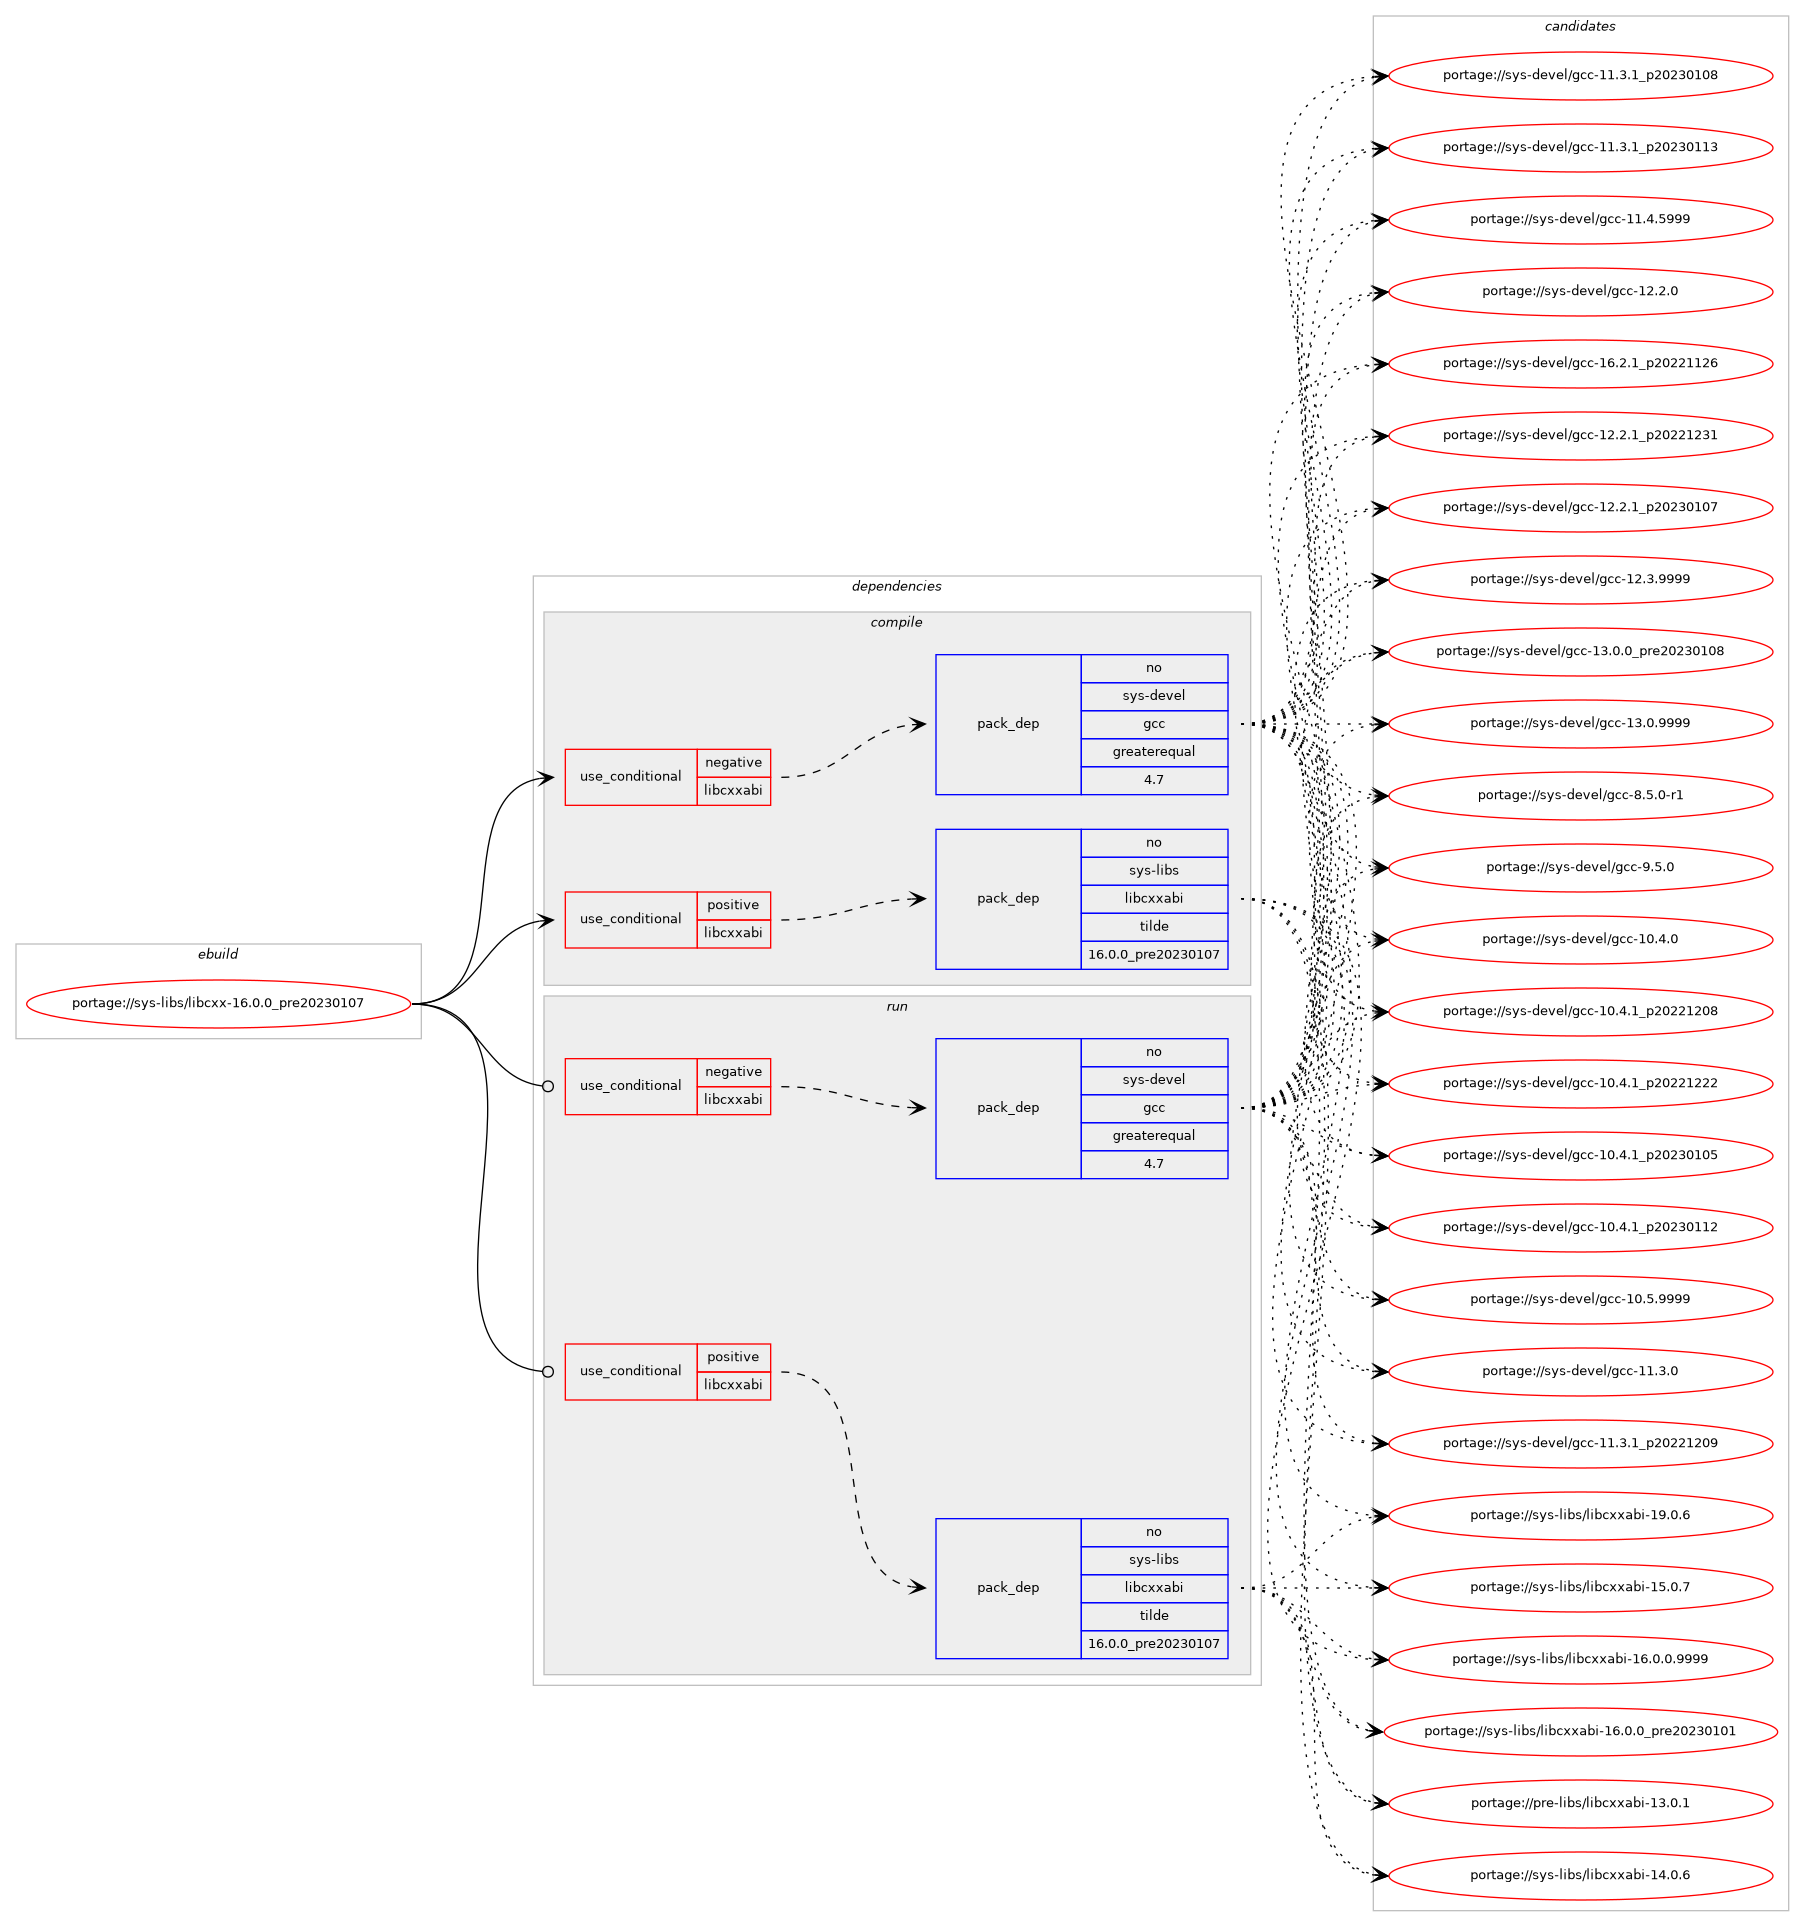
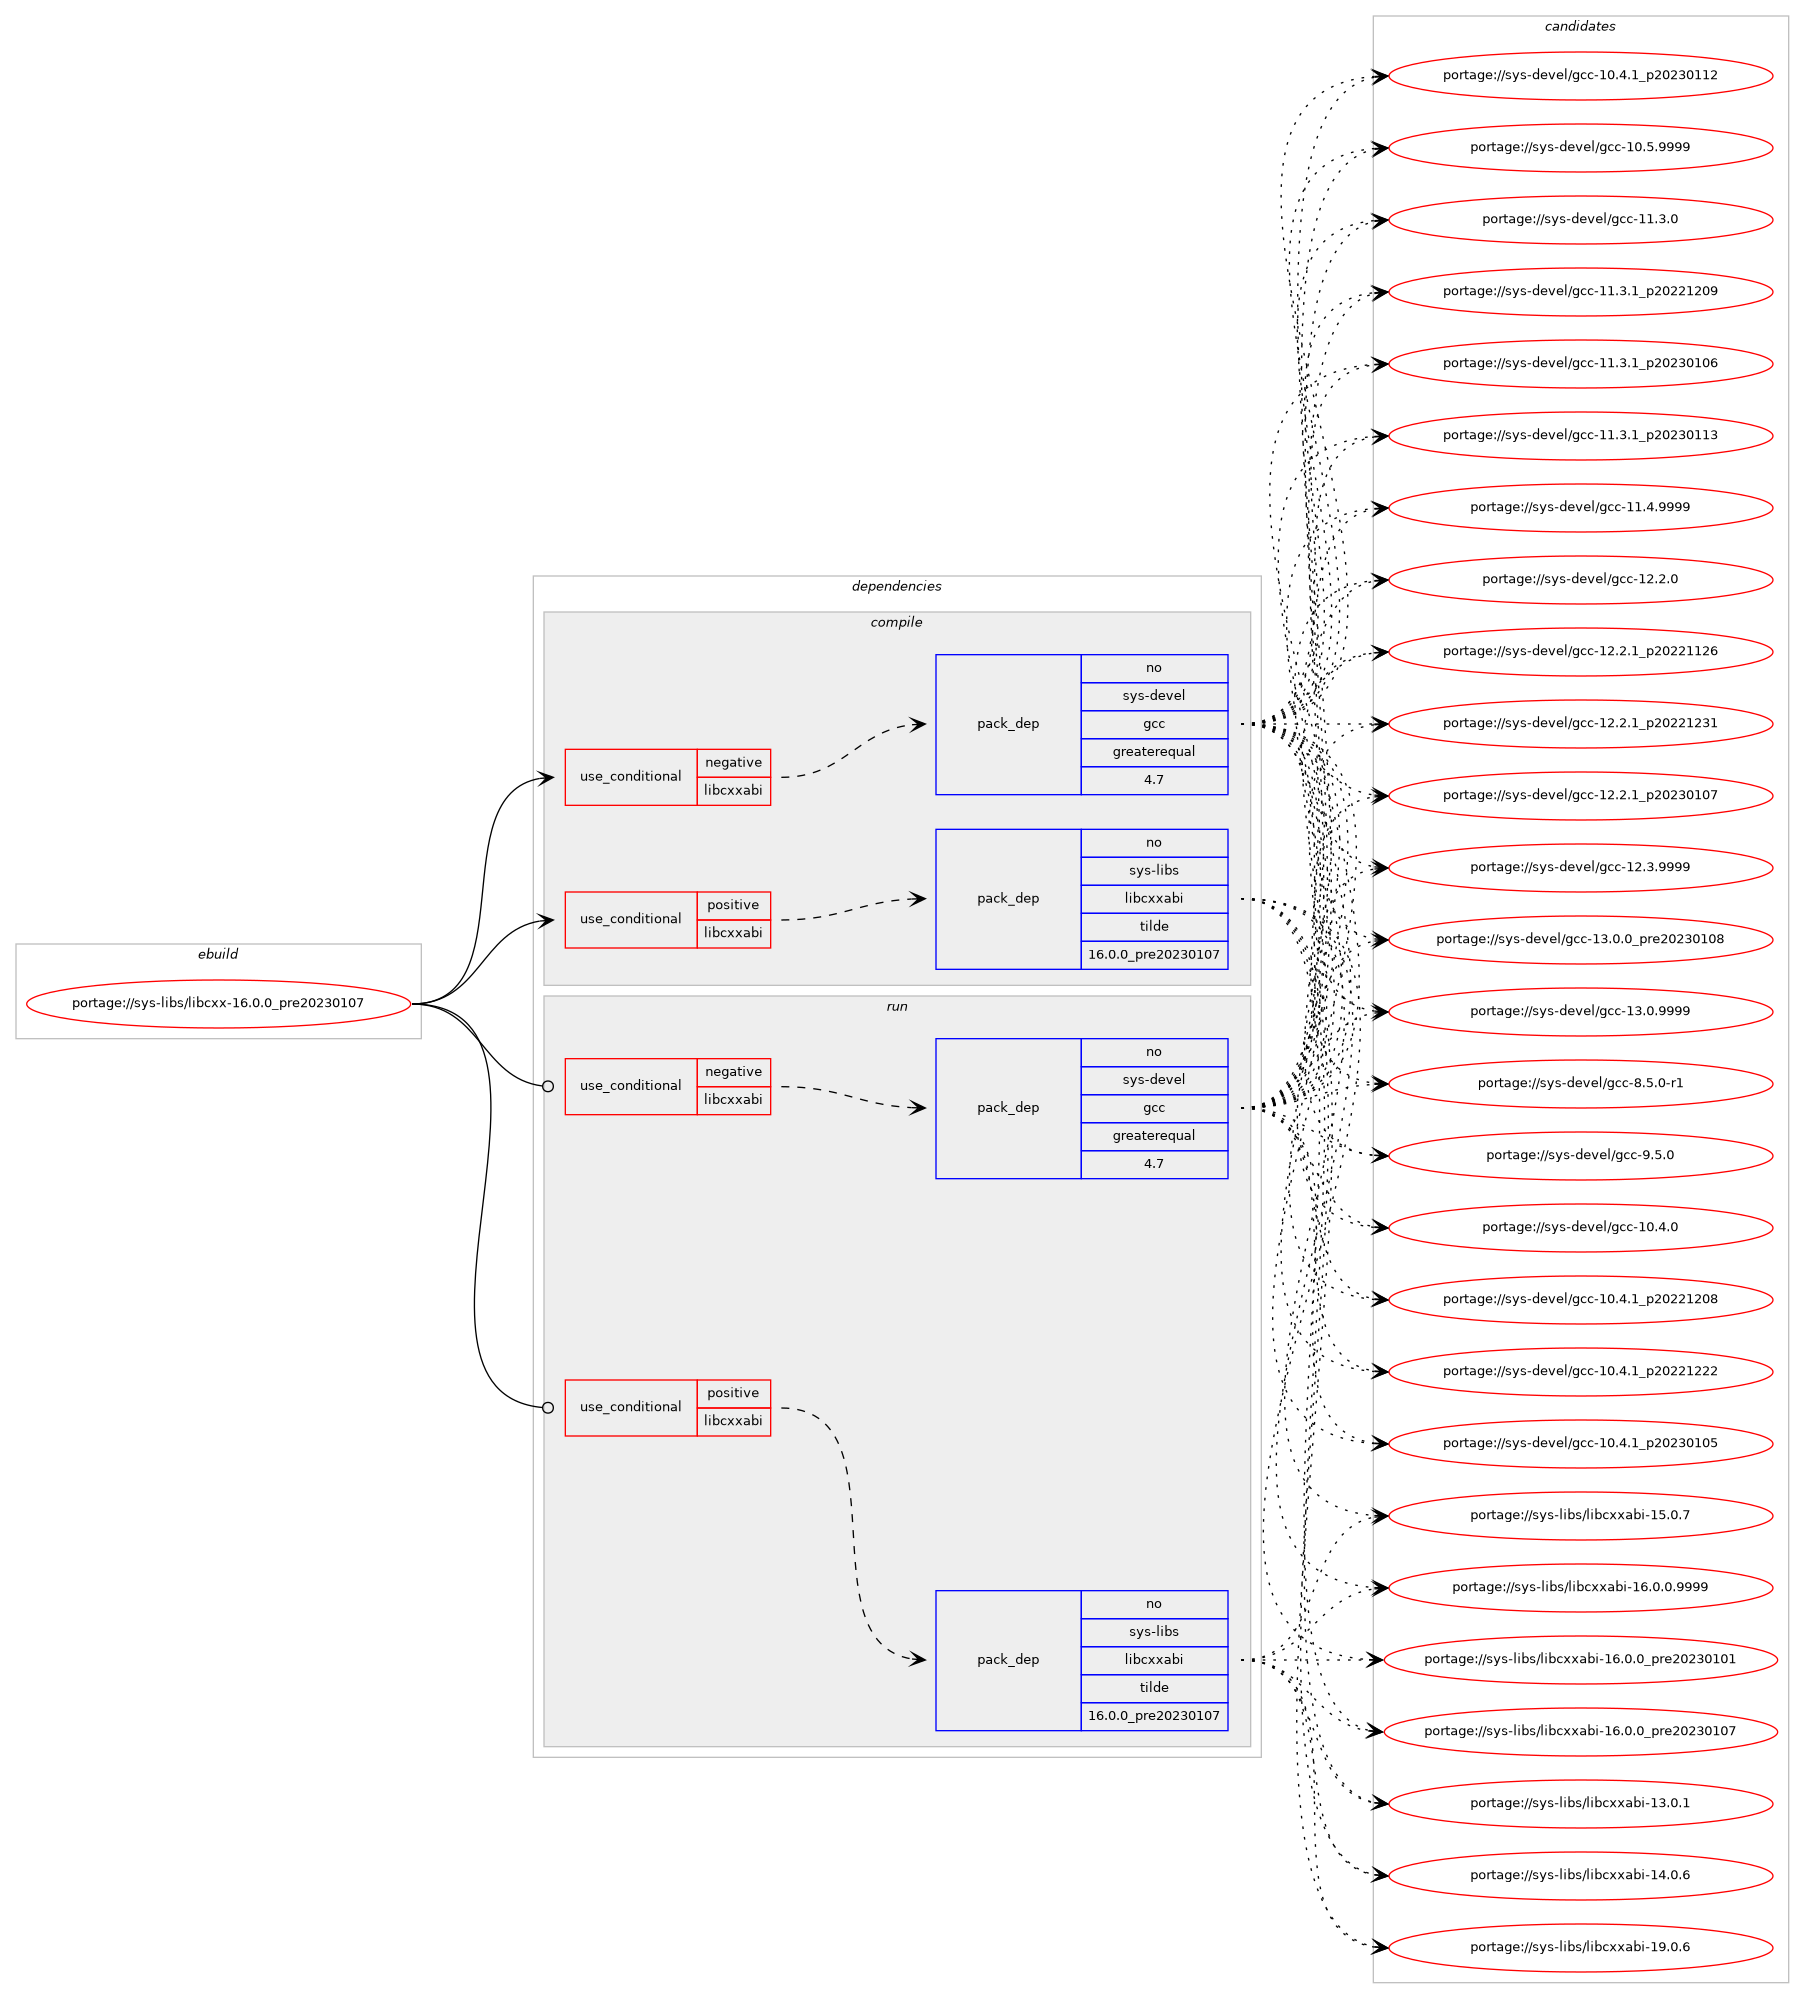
(1581, 76) -> (1581, 364)
(1581, 220) -> (1581, 508)
(1581, 364) -> (1581, 652)
none -> (1581, 1732)
(1581, 1804) -> (1581, 1804)
